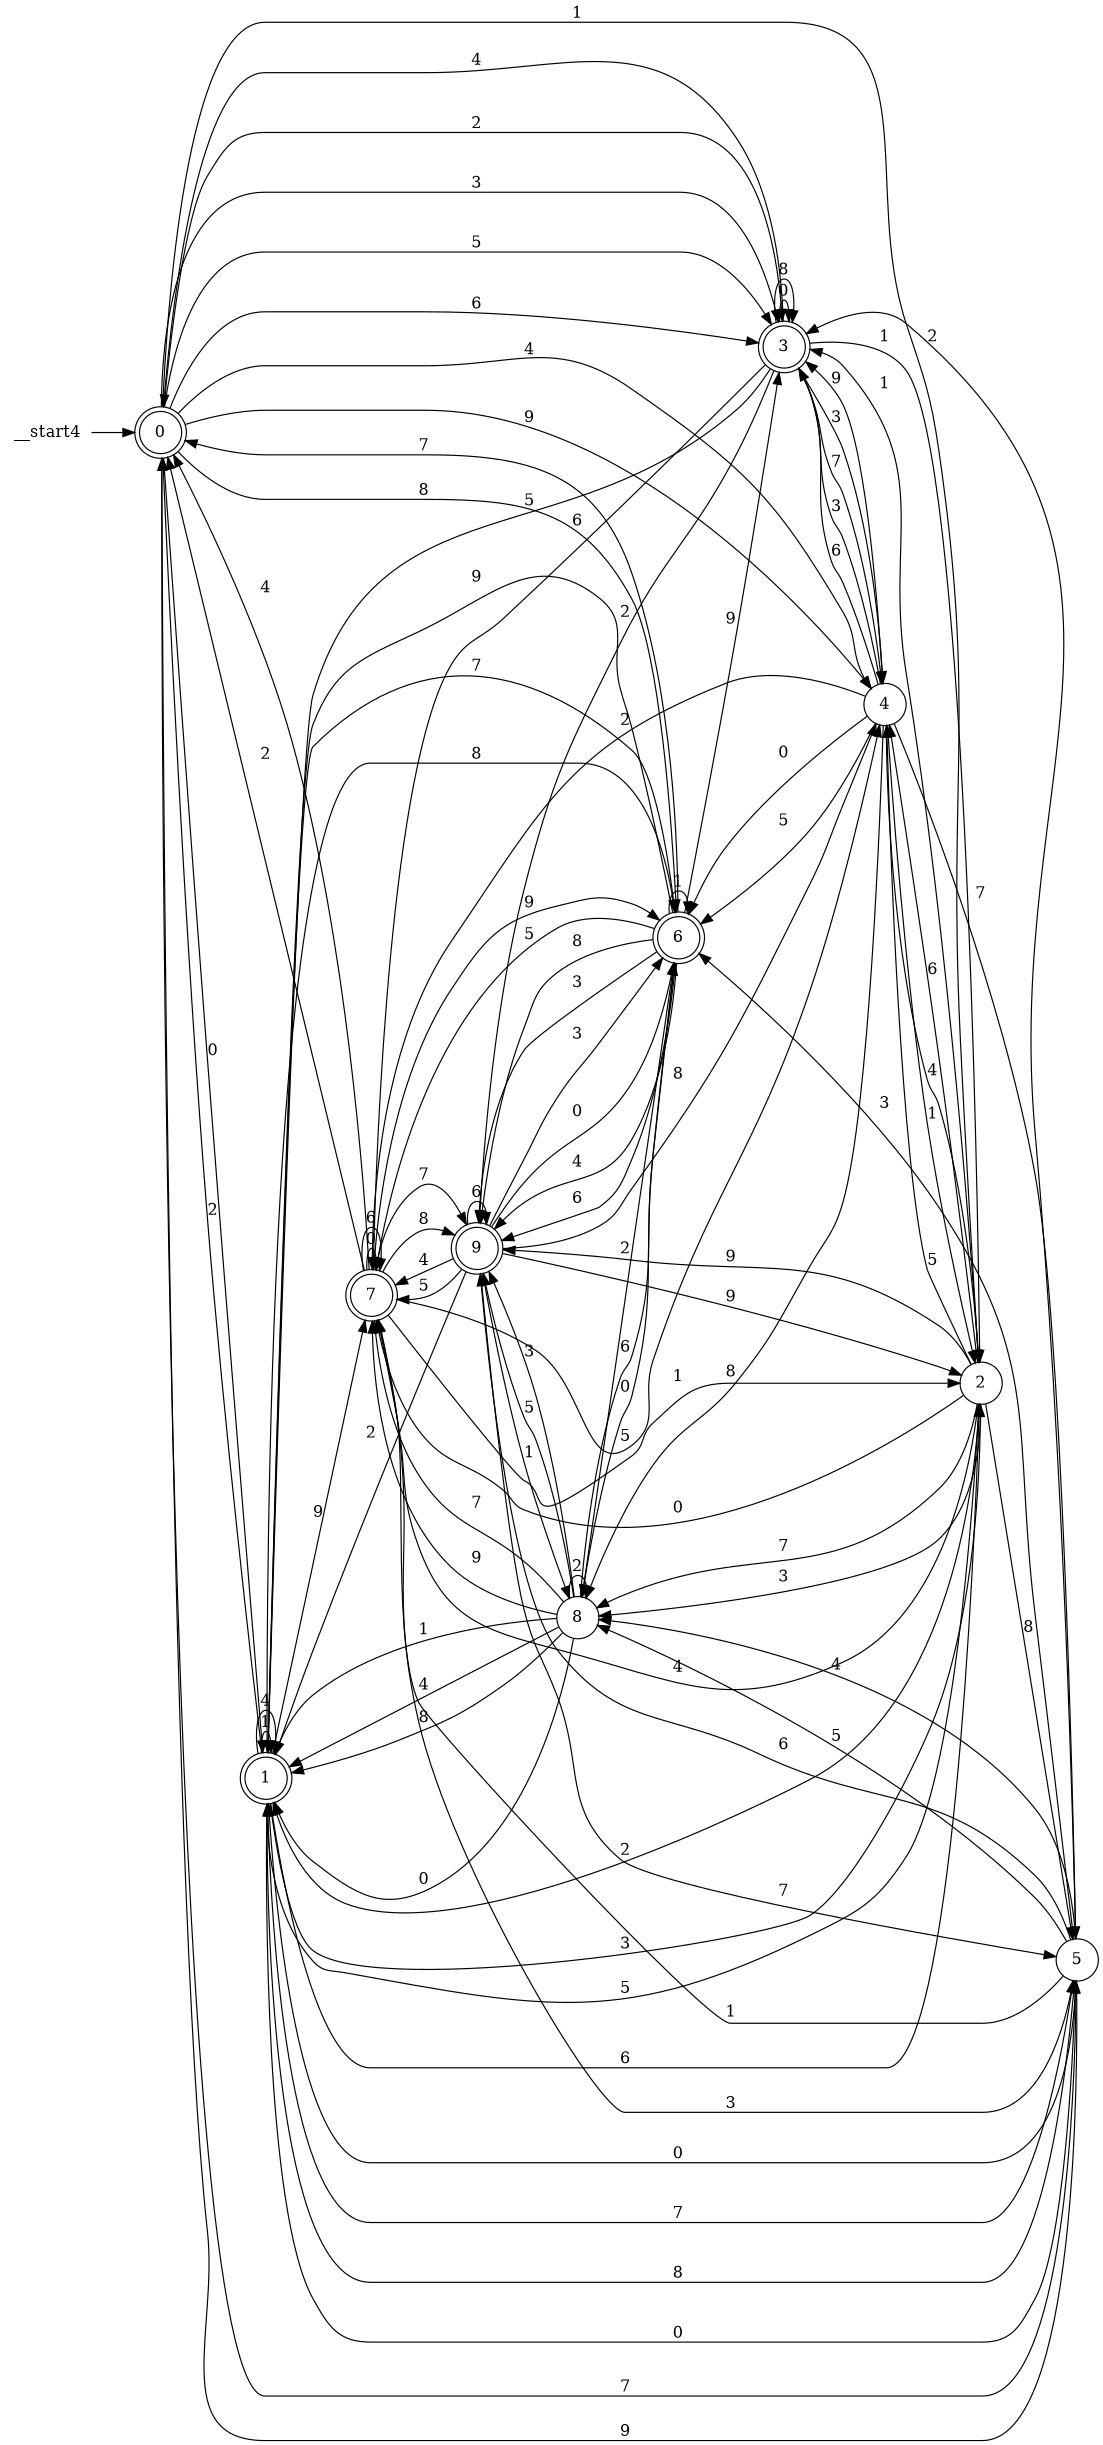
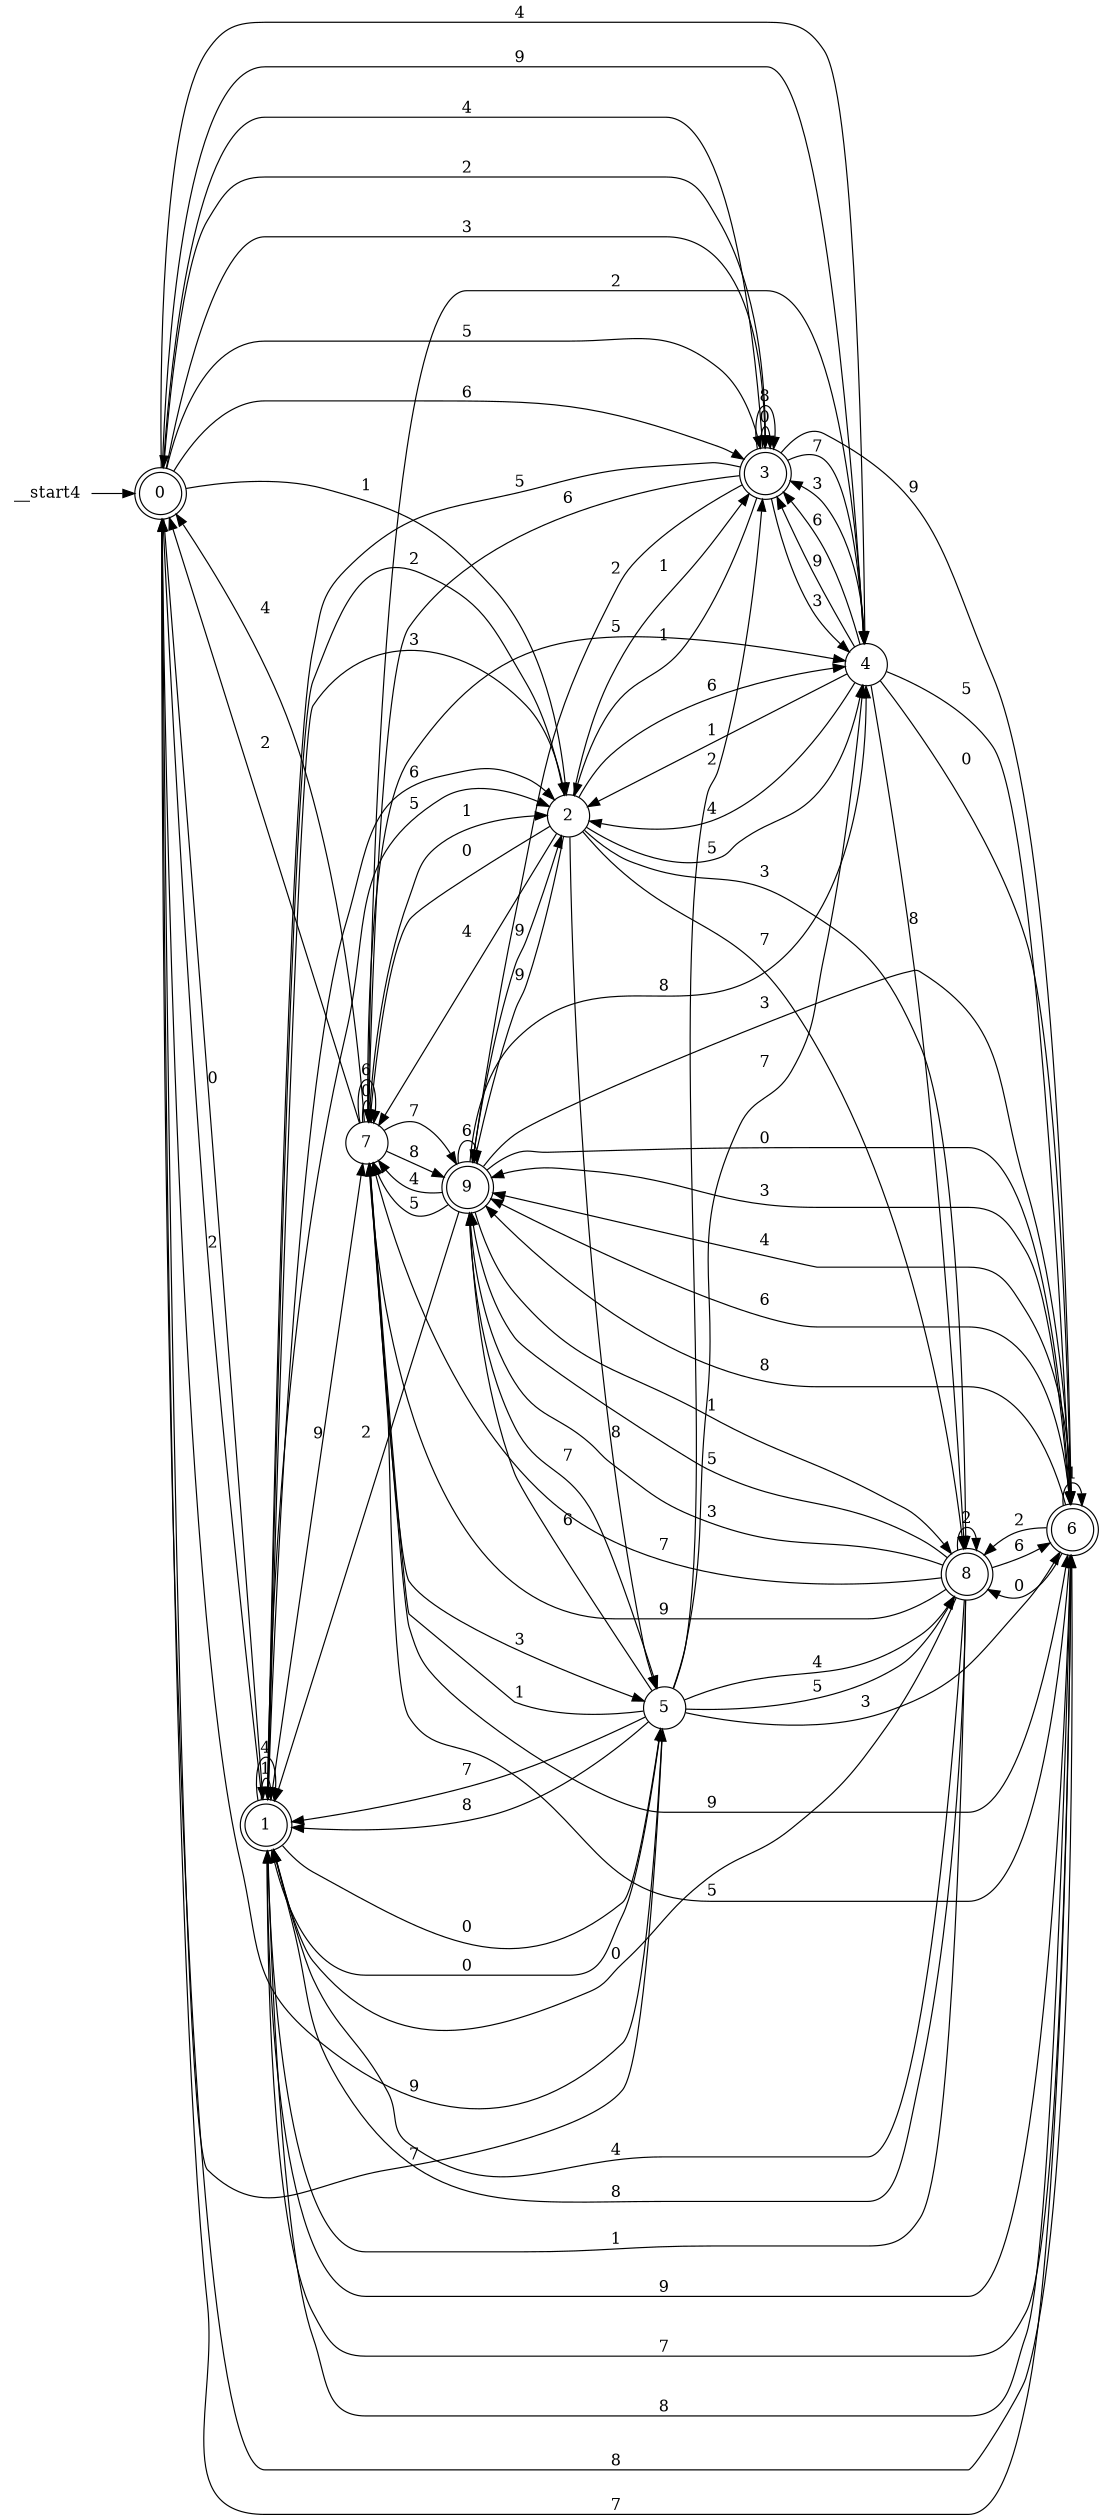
(734, 649) -> (1038, 904)
(1026, 1132) -> (720, 1178)
(372, 1295) -> (367, 1143)
(578, 1618) -> (967, 1574)
